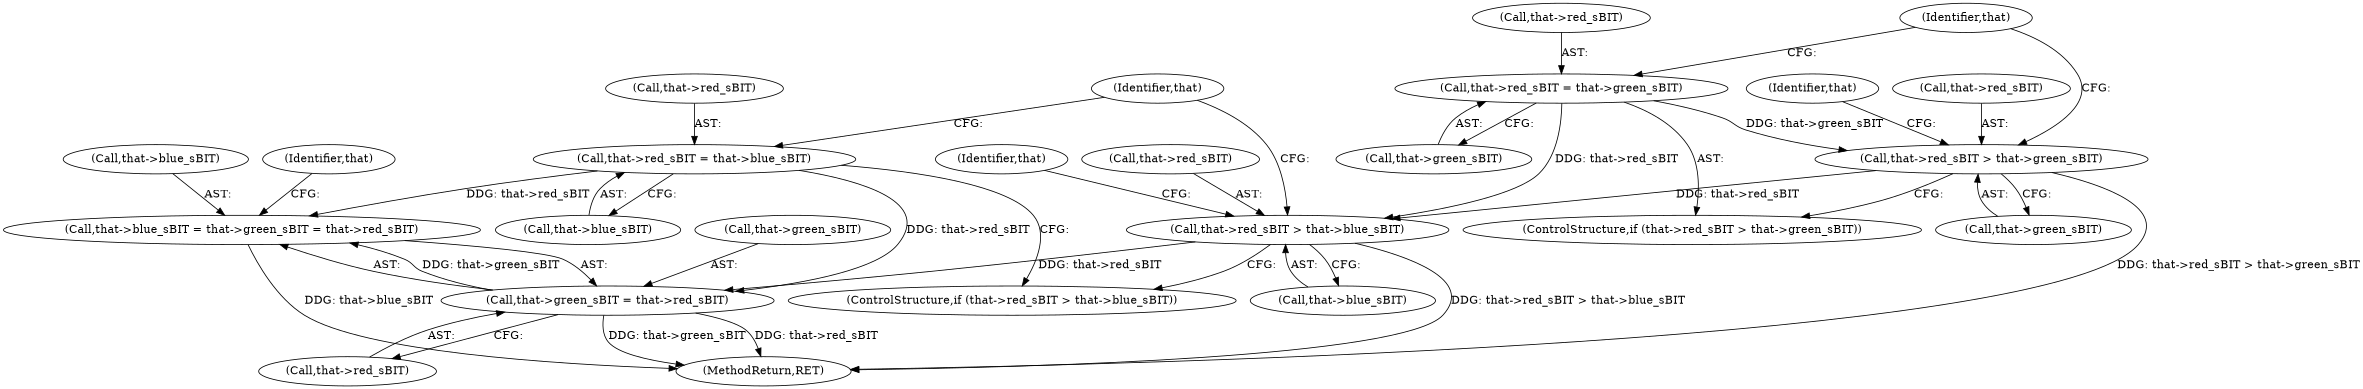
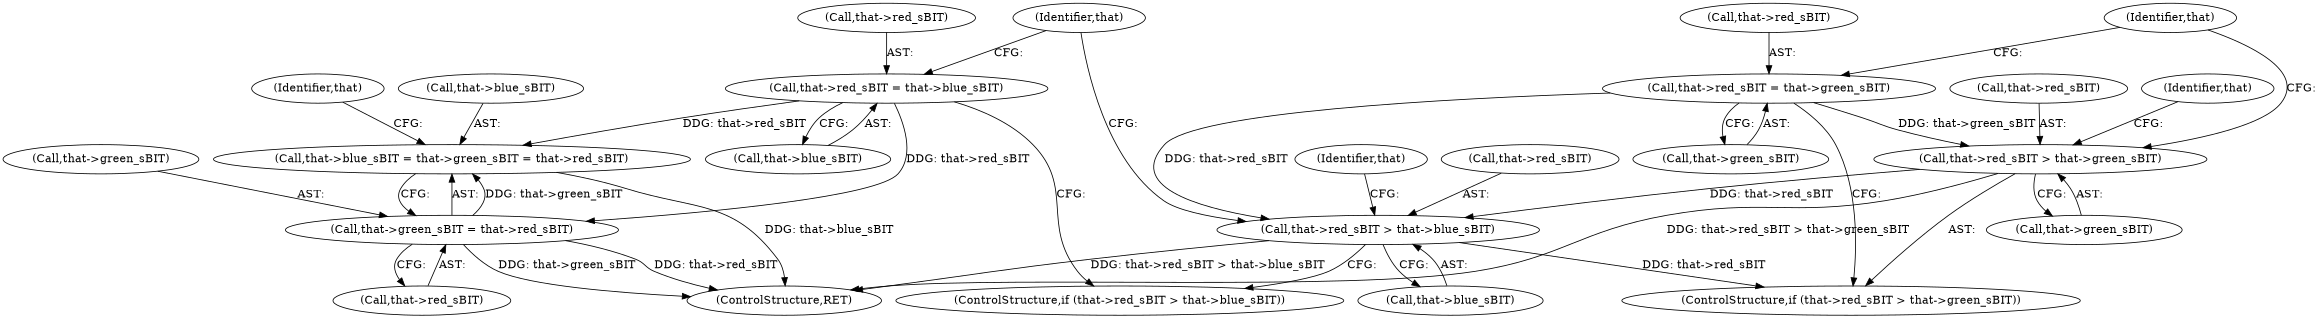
(1713, 159) -> (1869, 195)
(1931, 195) -> (1964, 230)
(596, 265) -> (417, 195)
(964, 268) -> (1607, 264)
(764, 371) -> (784, 301)
